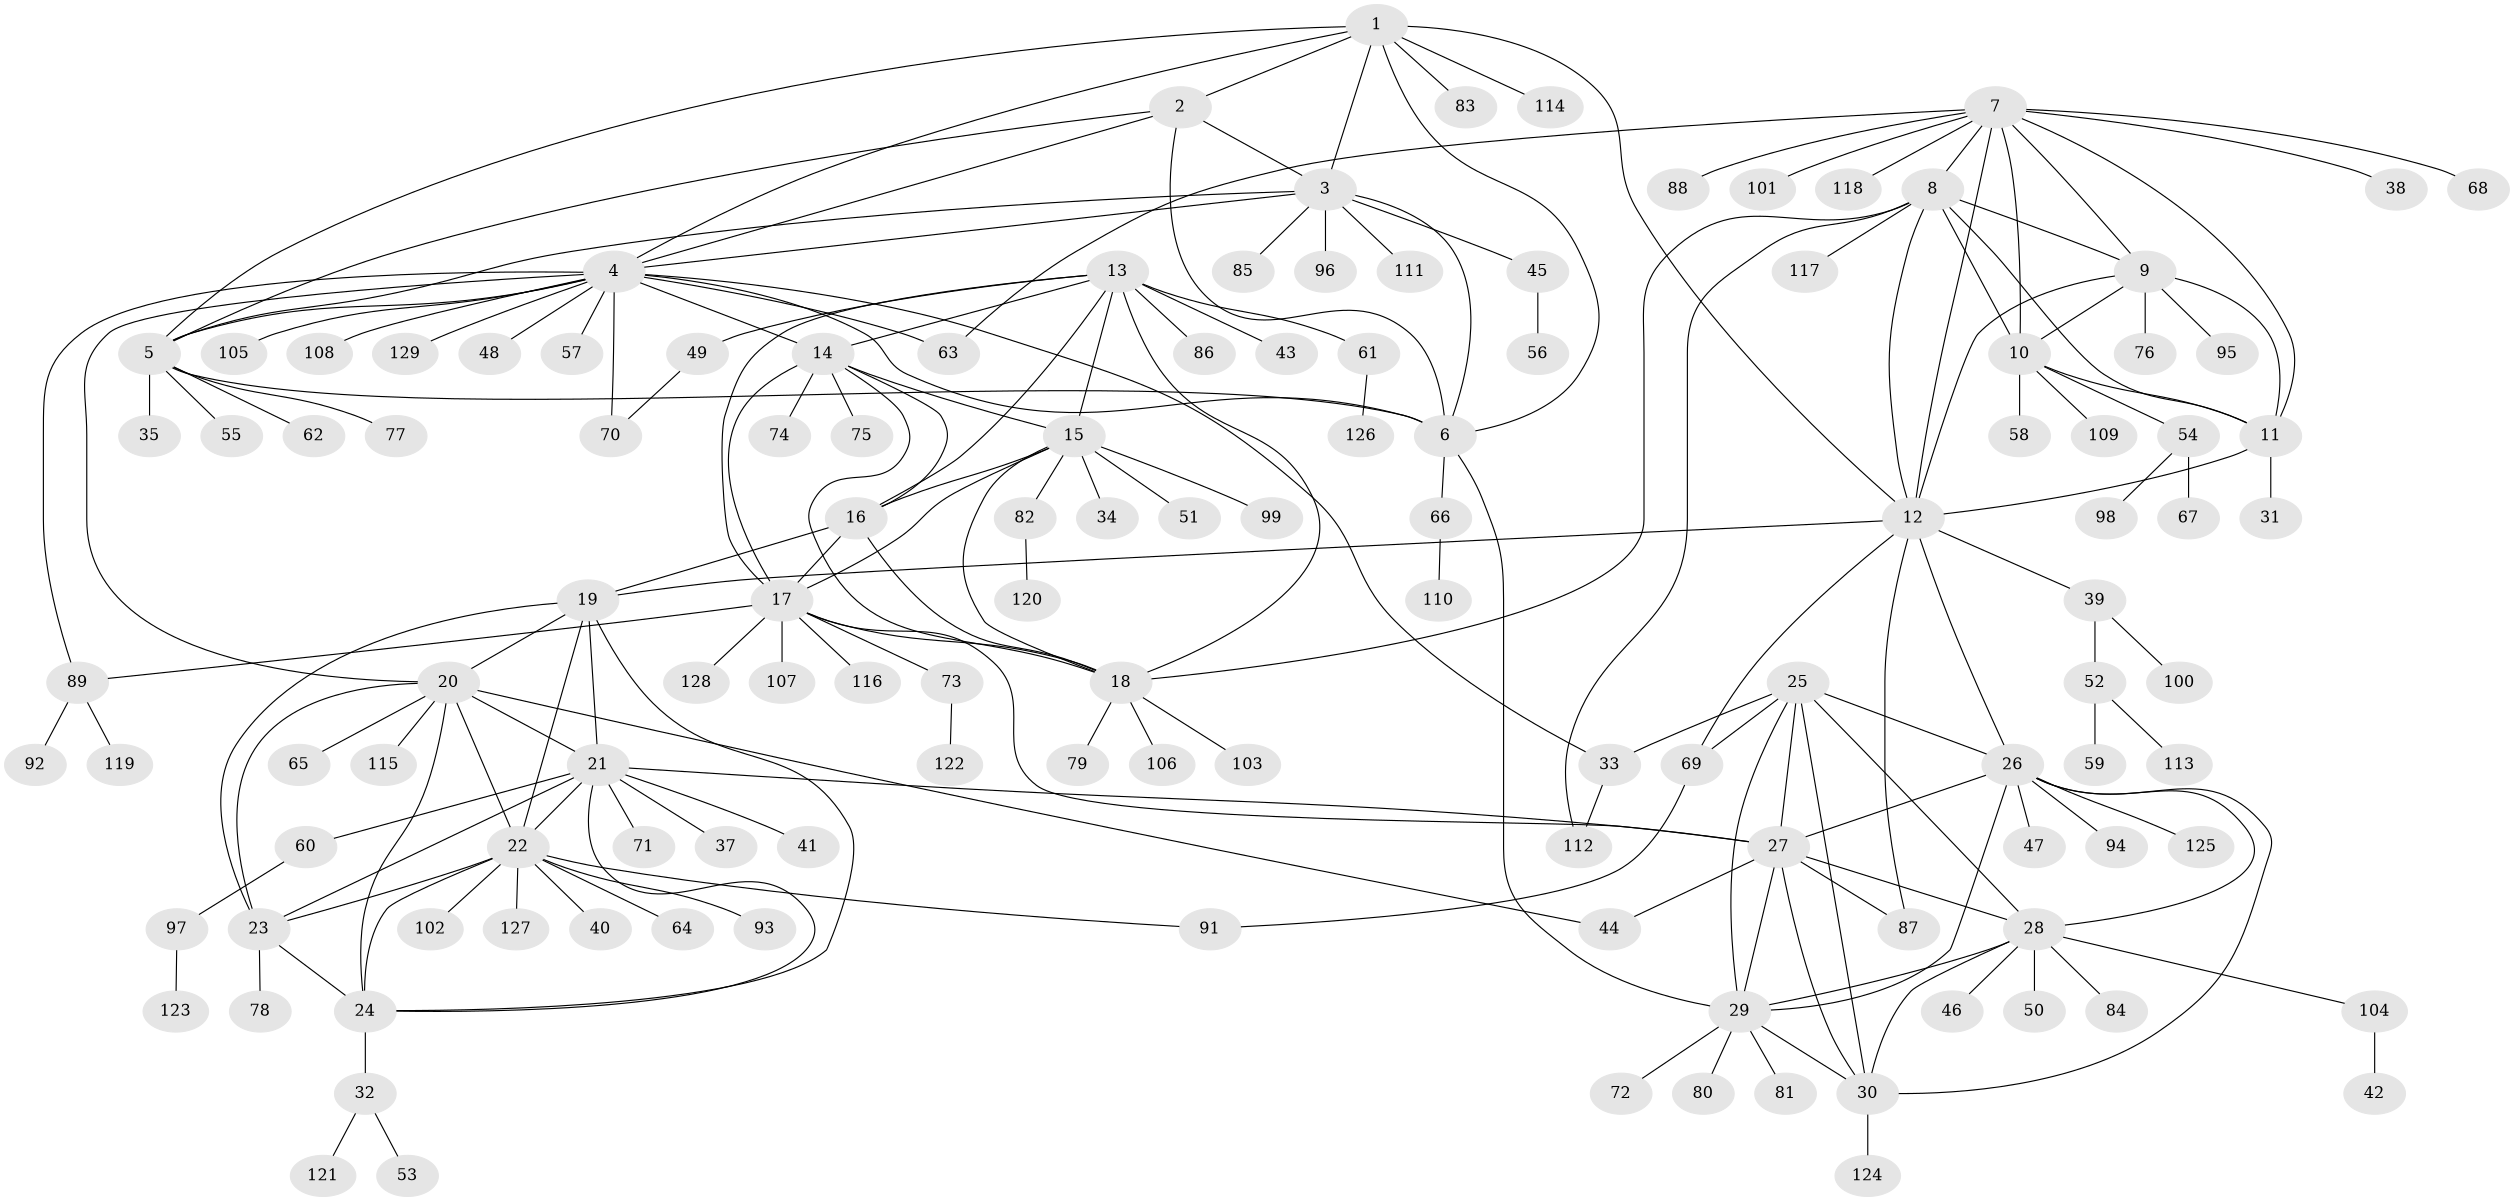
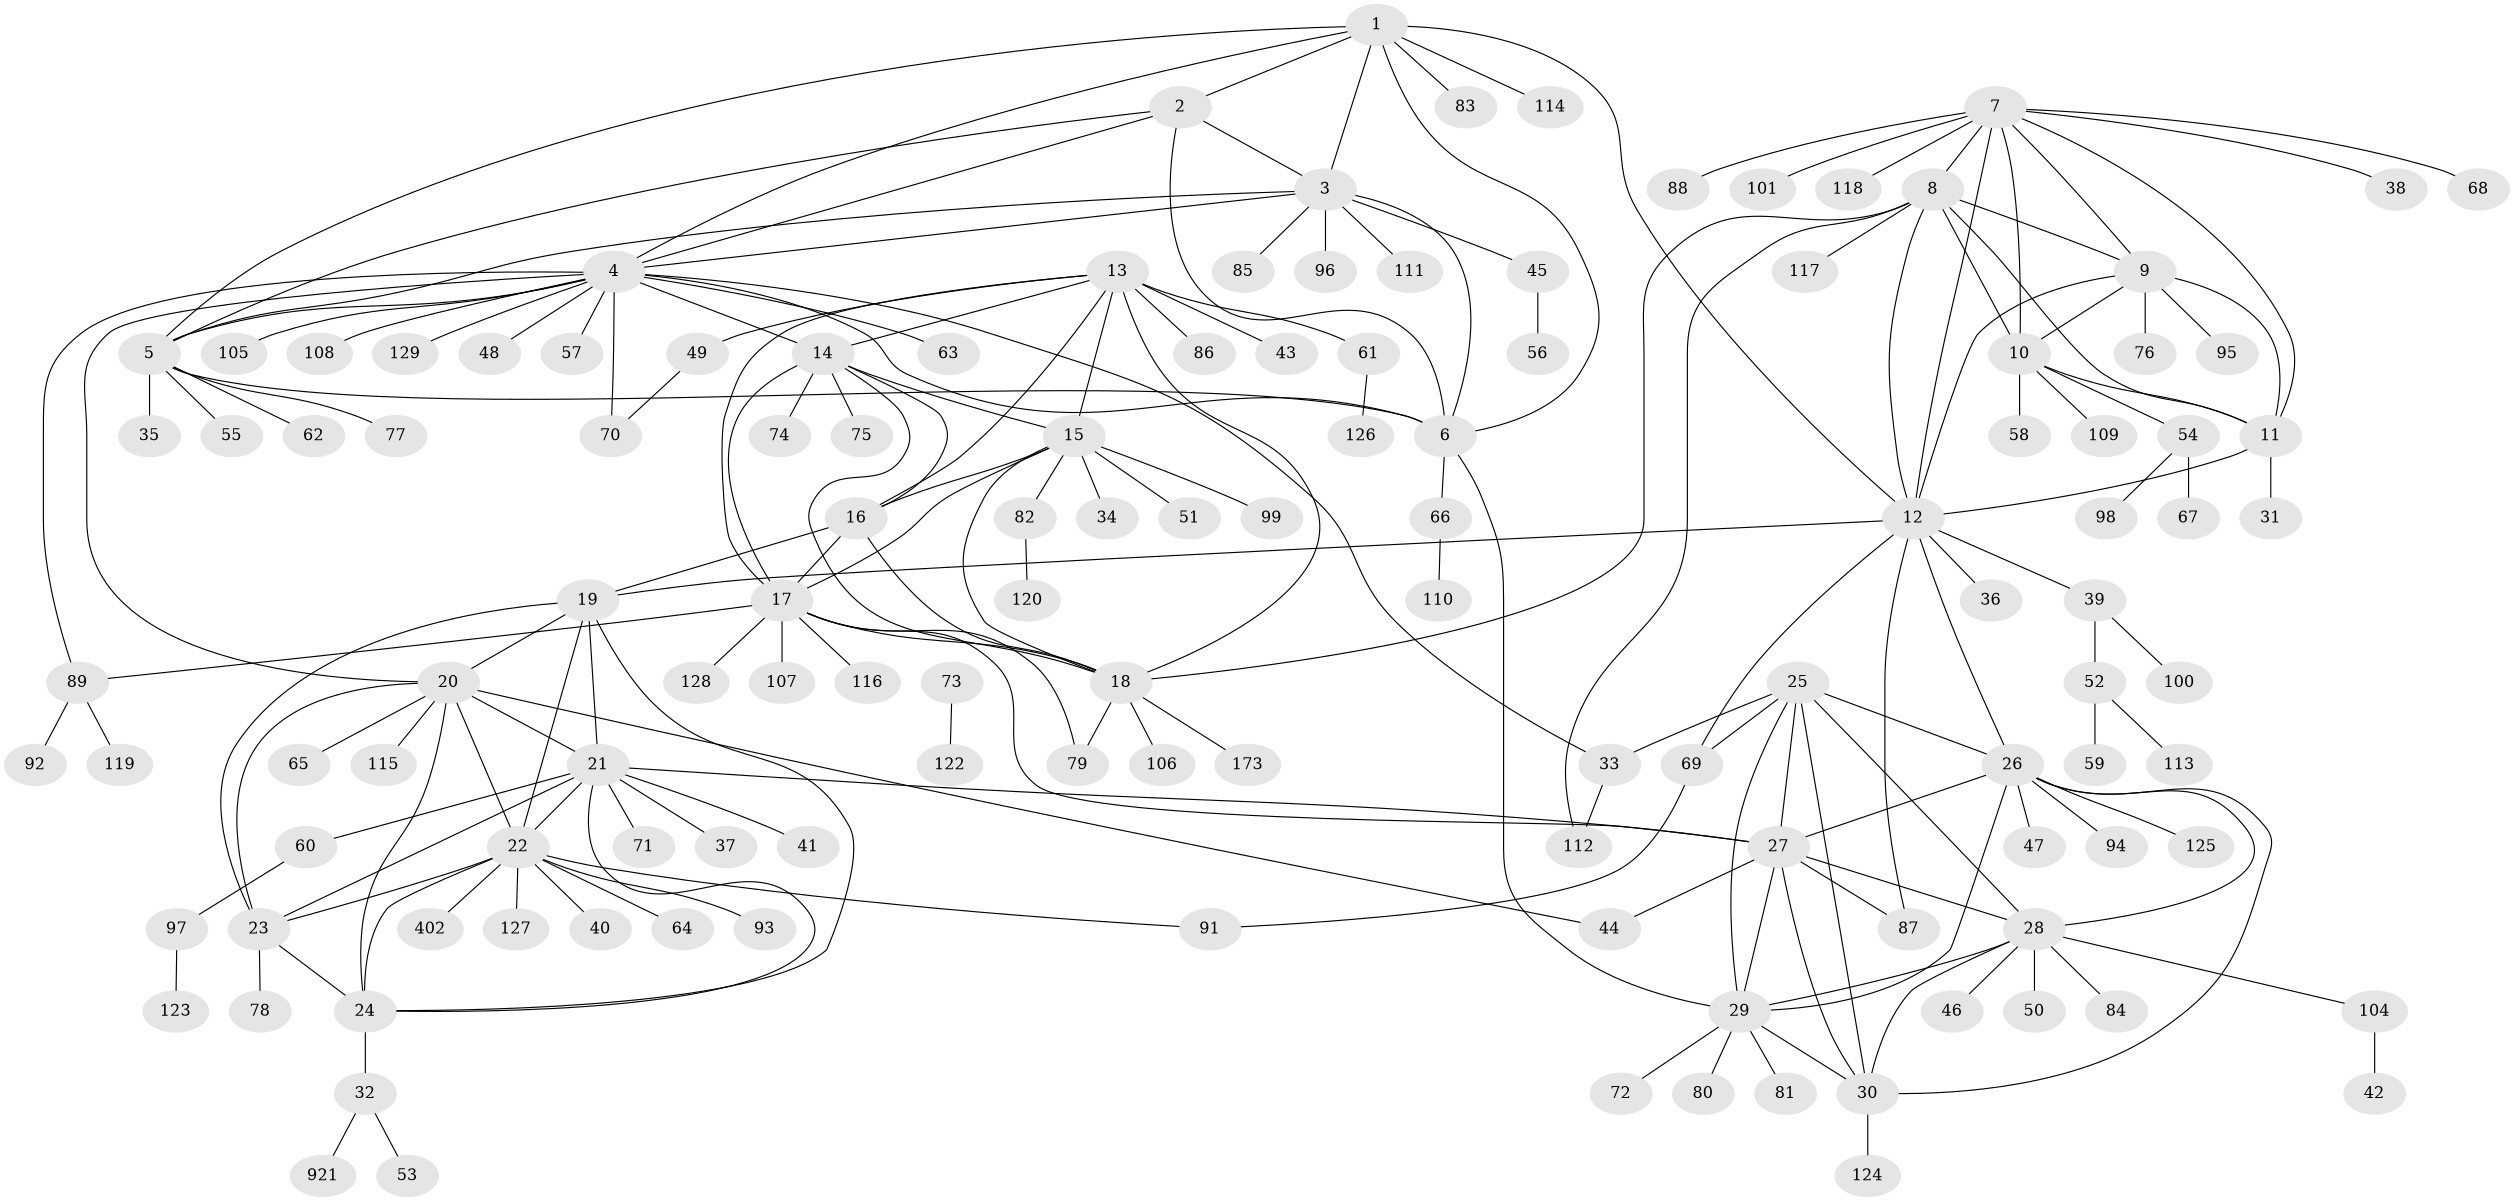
(1468, 144) -> none
none -> (1991, 601)
(867, 642) -> (1034, 665)
(1248, 765) -> (1248, 765)
(430, 929) -> (430, 929)
(323, 1176) -> (323, 1176)
